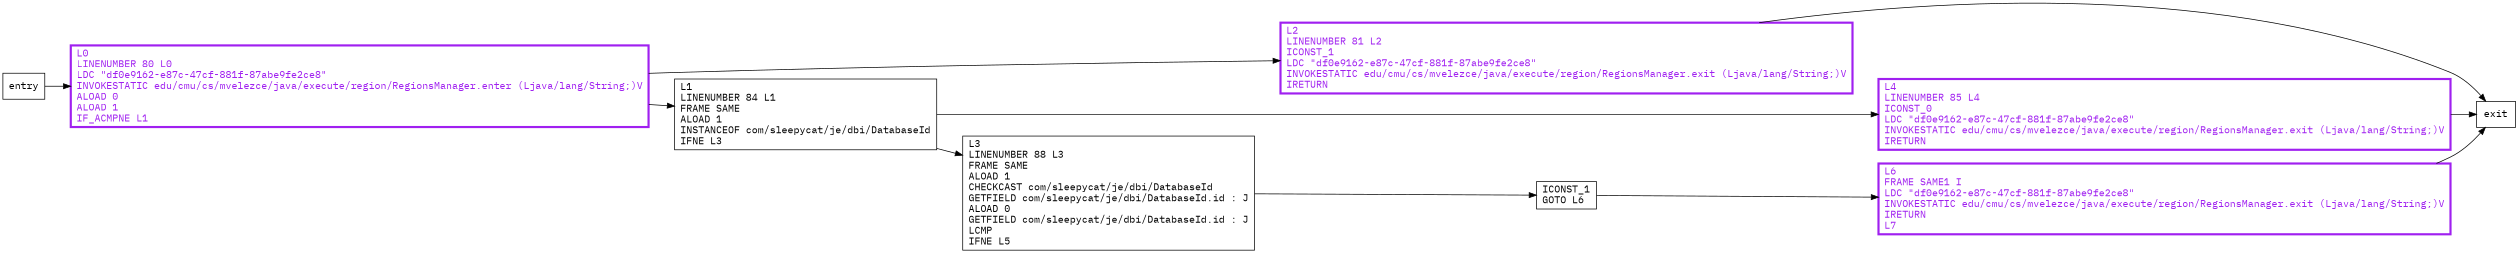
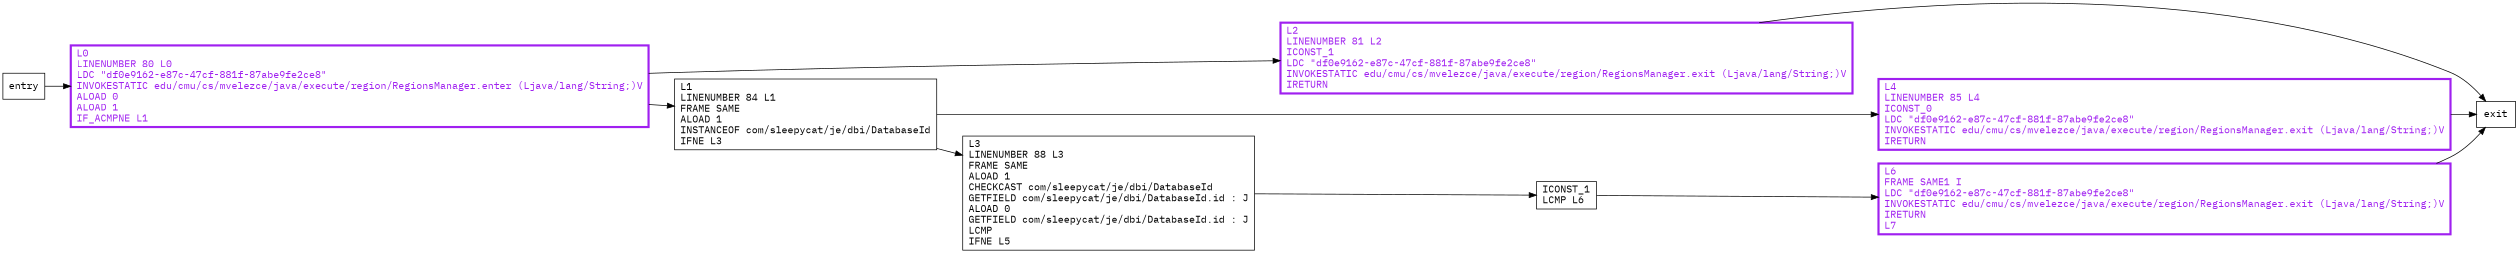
(1566, 195) -> (1566, 195)
